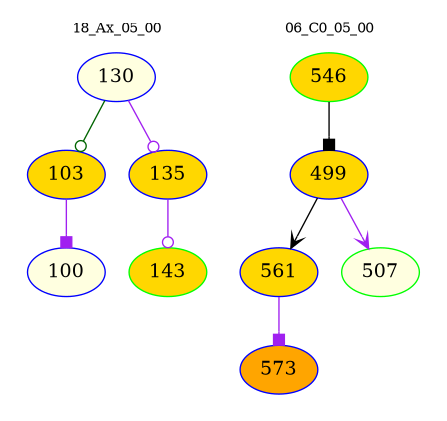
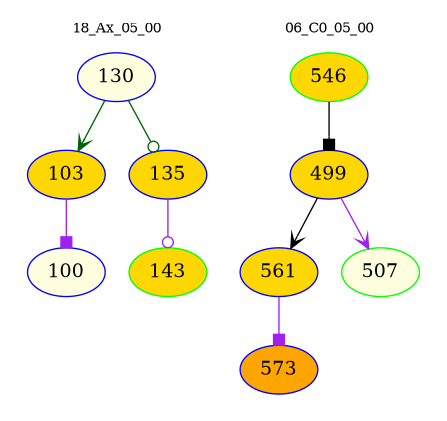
(94, 121) -> (94, 121)
(140, 121) -> (140, 121)
